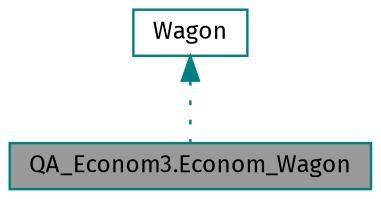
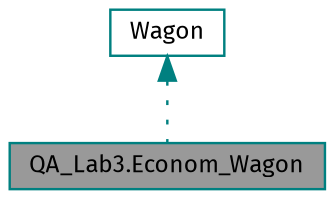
(190, 166) -> (167, 166)
